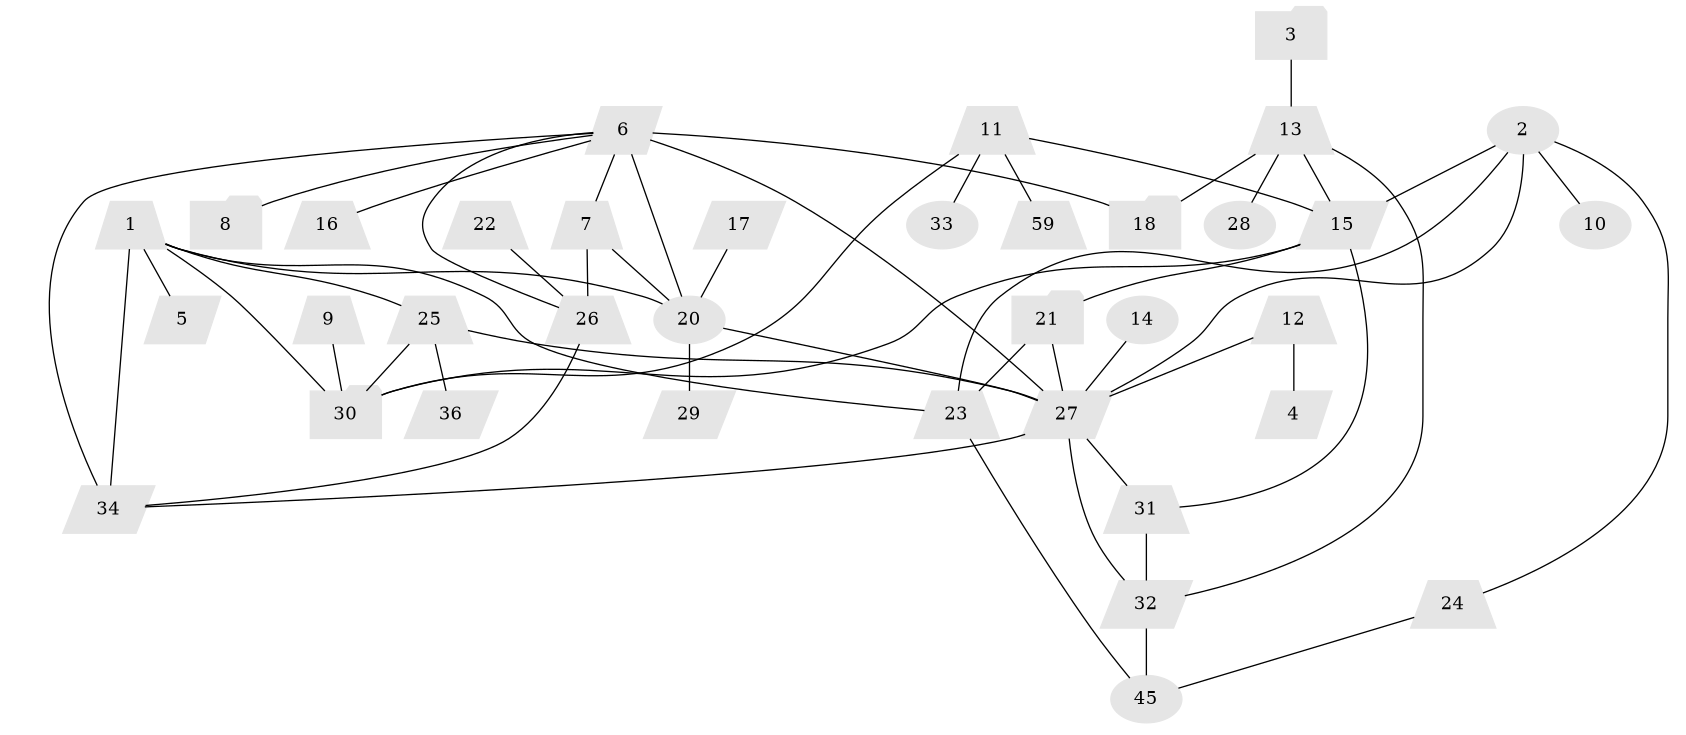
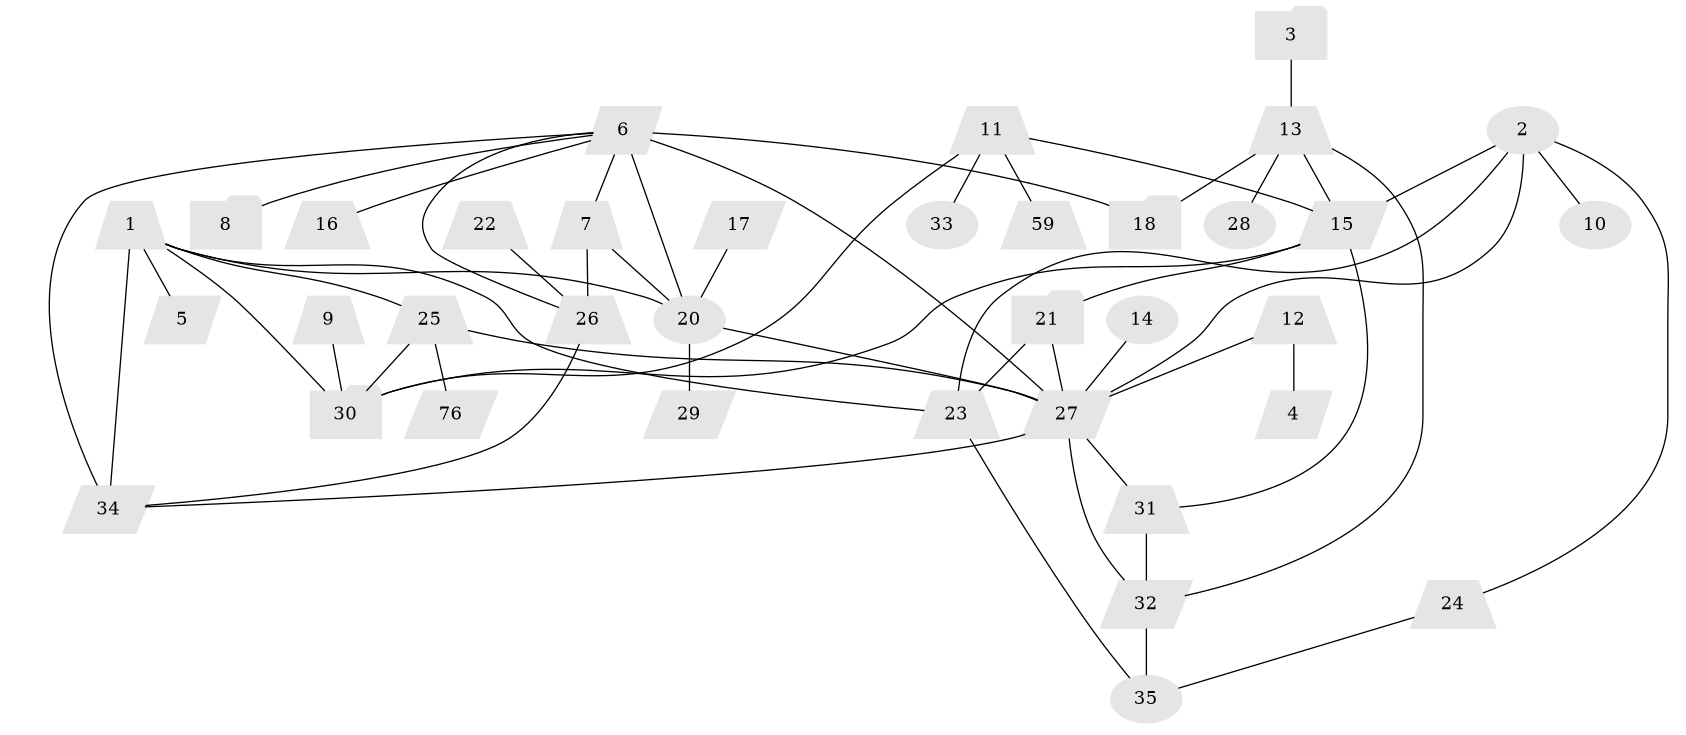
(451, 415) -> (451, 415)
(1146, 699) -> (1146, 699)
